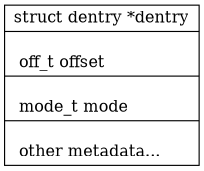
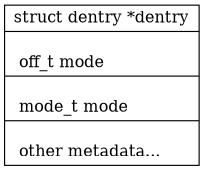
(60, 62) -> (59, 62)
